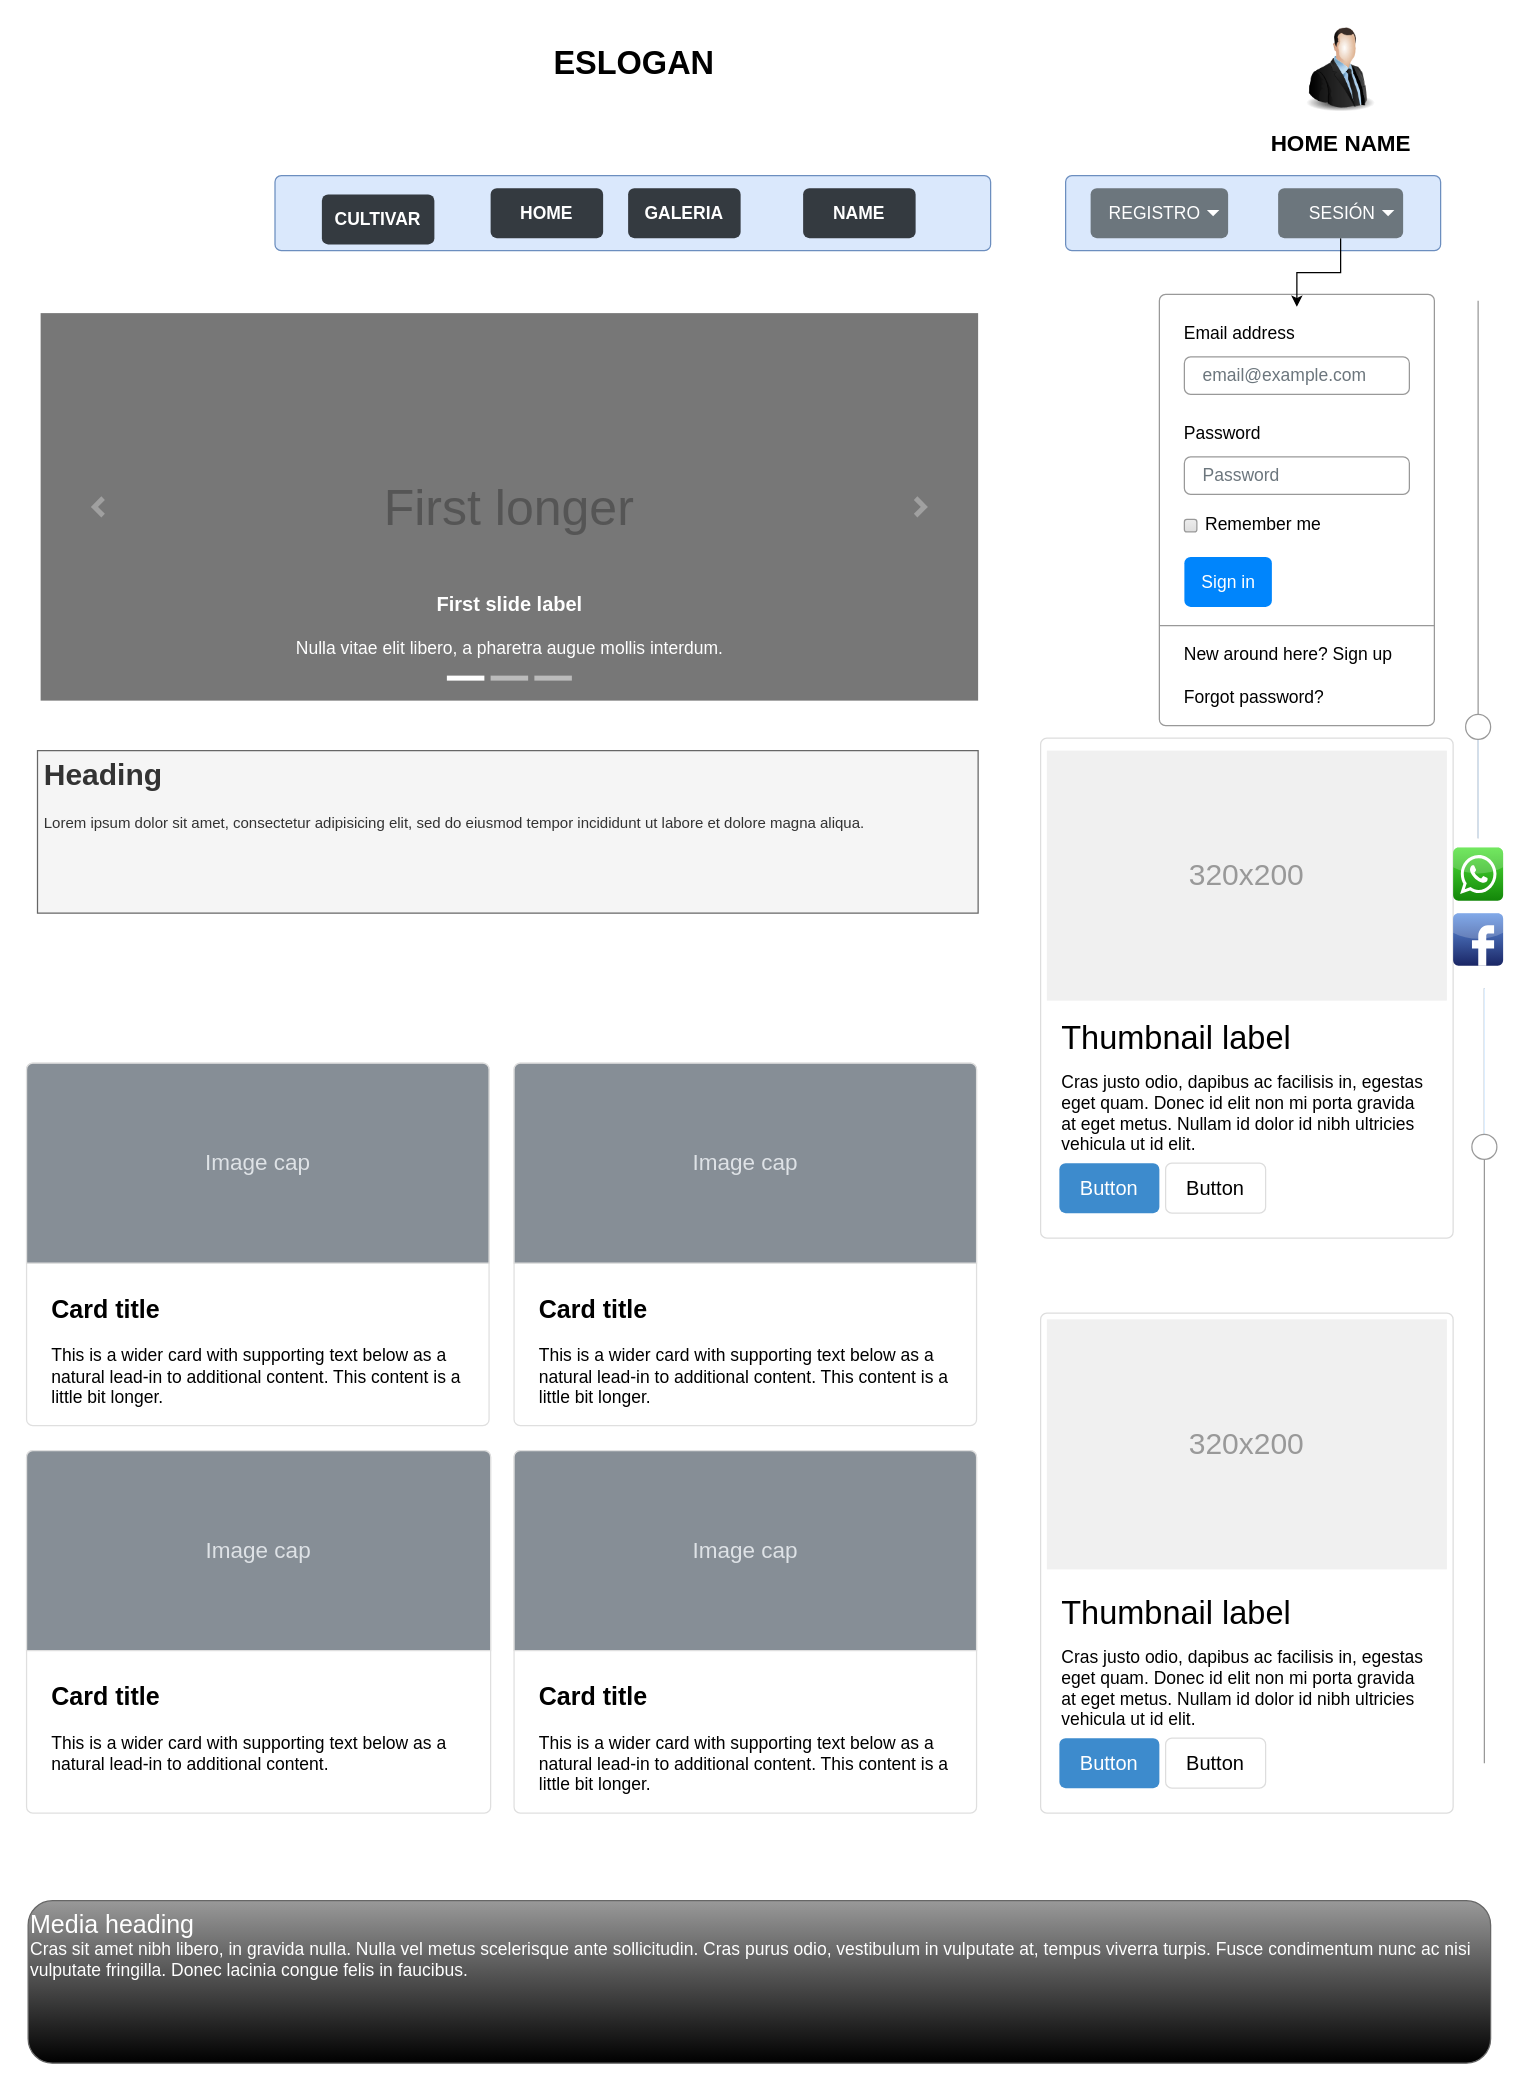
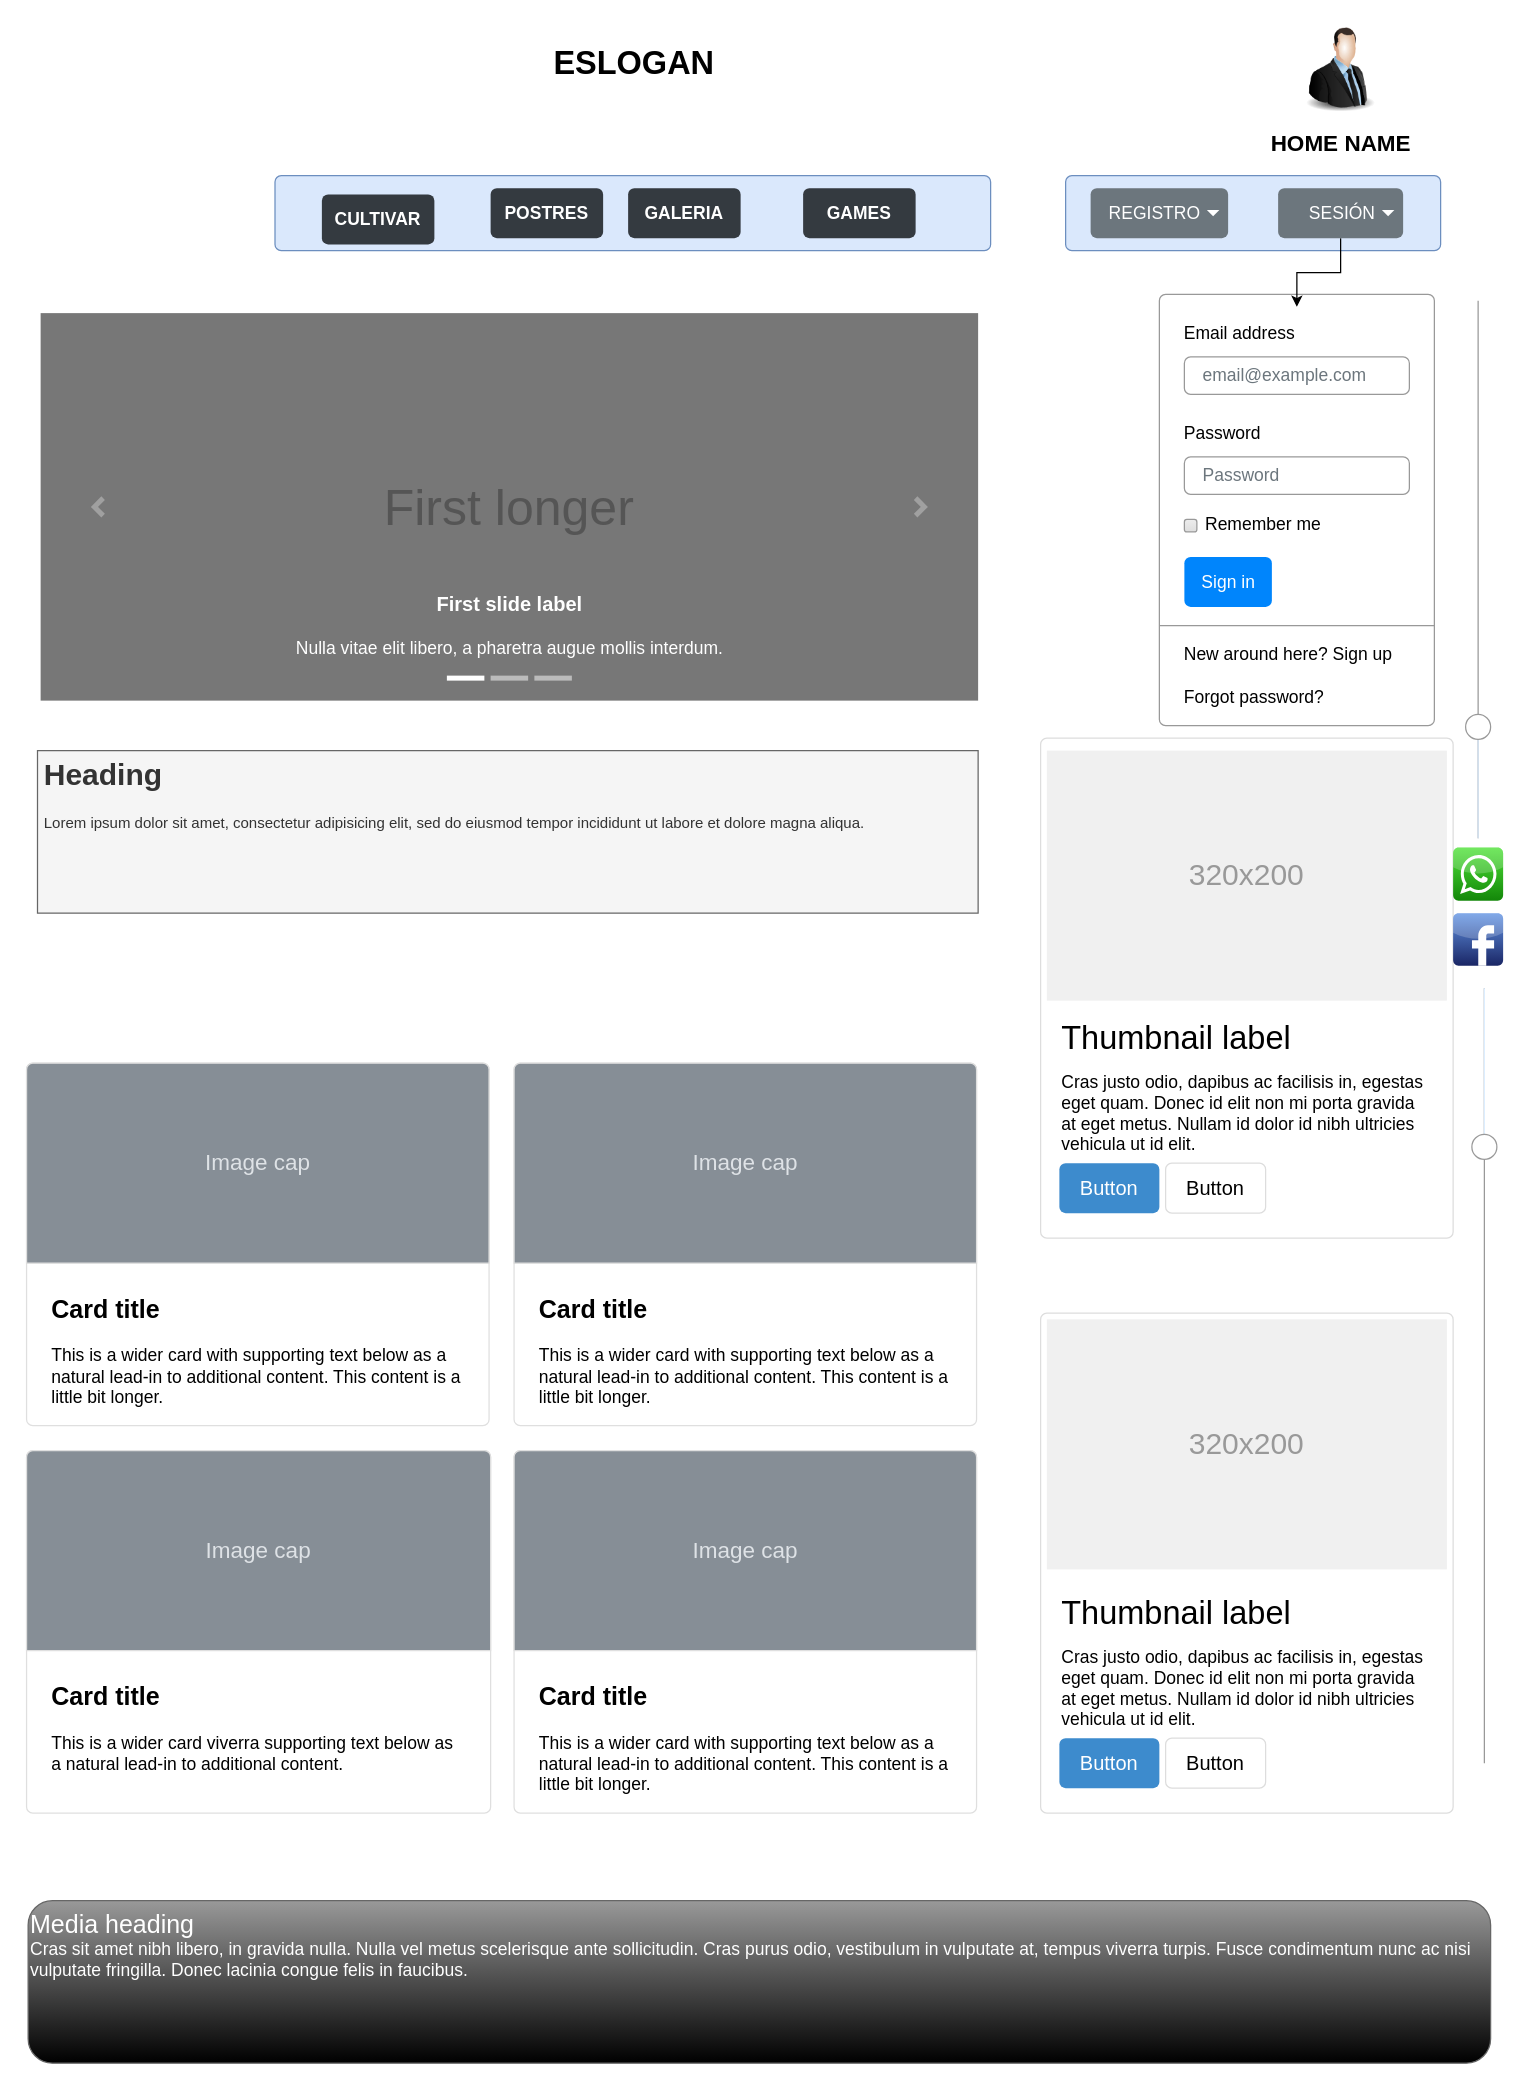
(547, 213) -> (547, 213)
(859, 213) -> (859, 213)
(260, 1713) -> (260, 1713)
